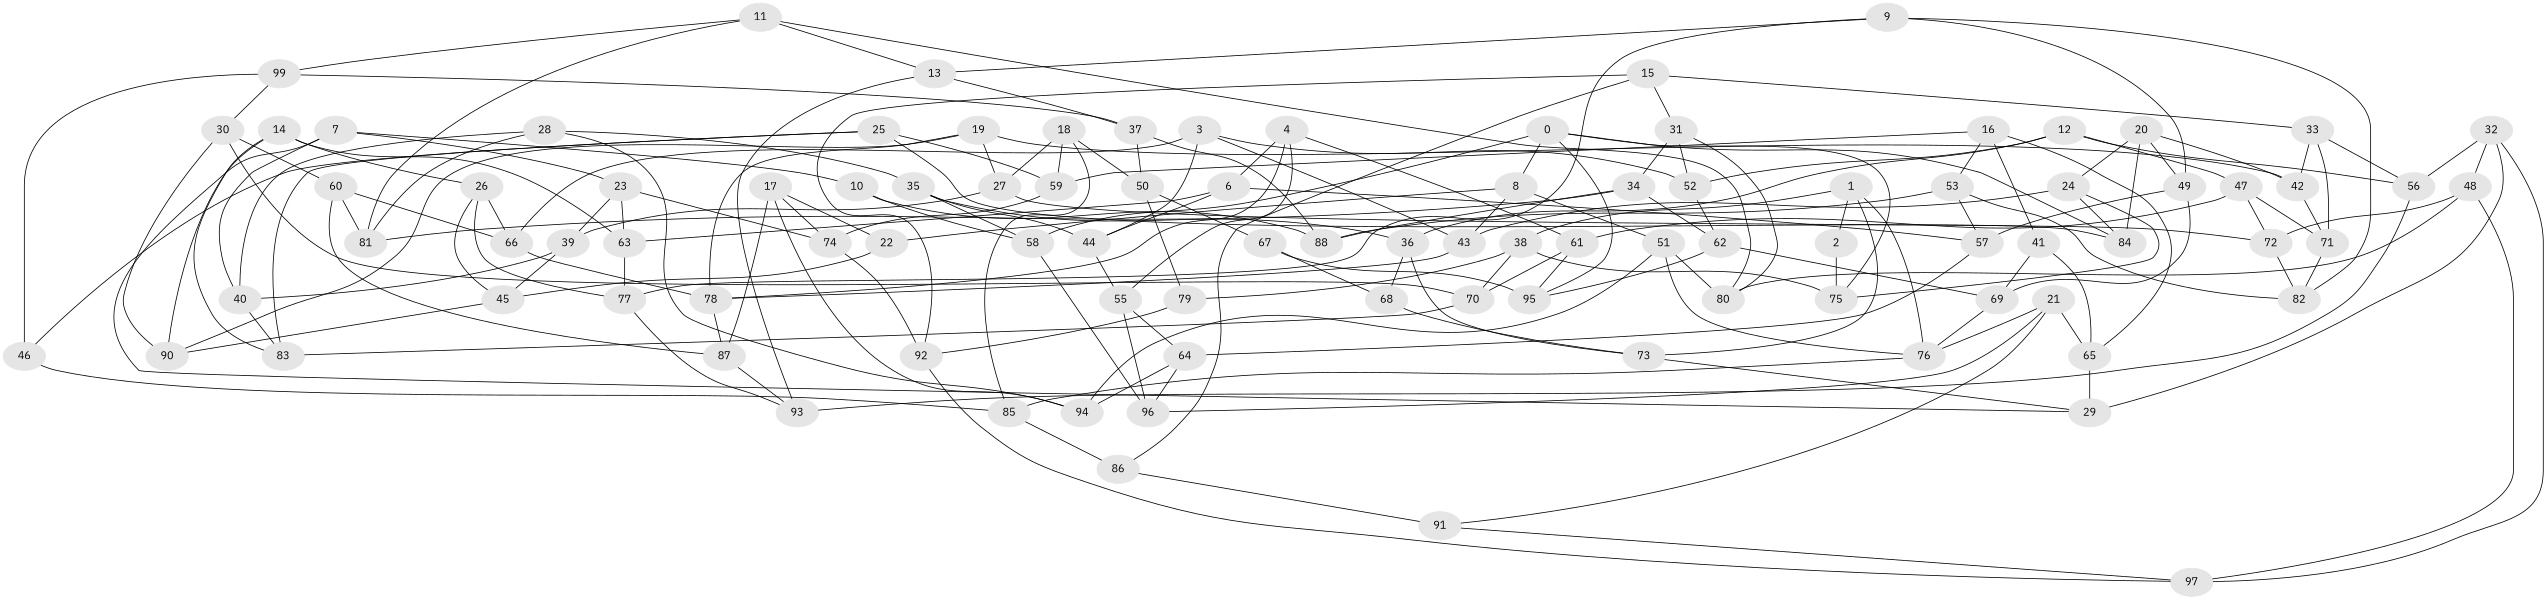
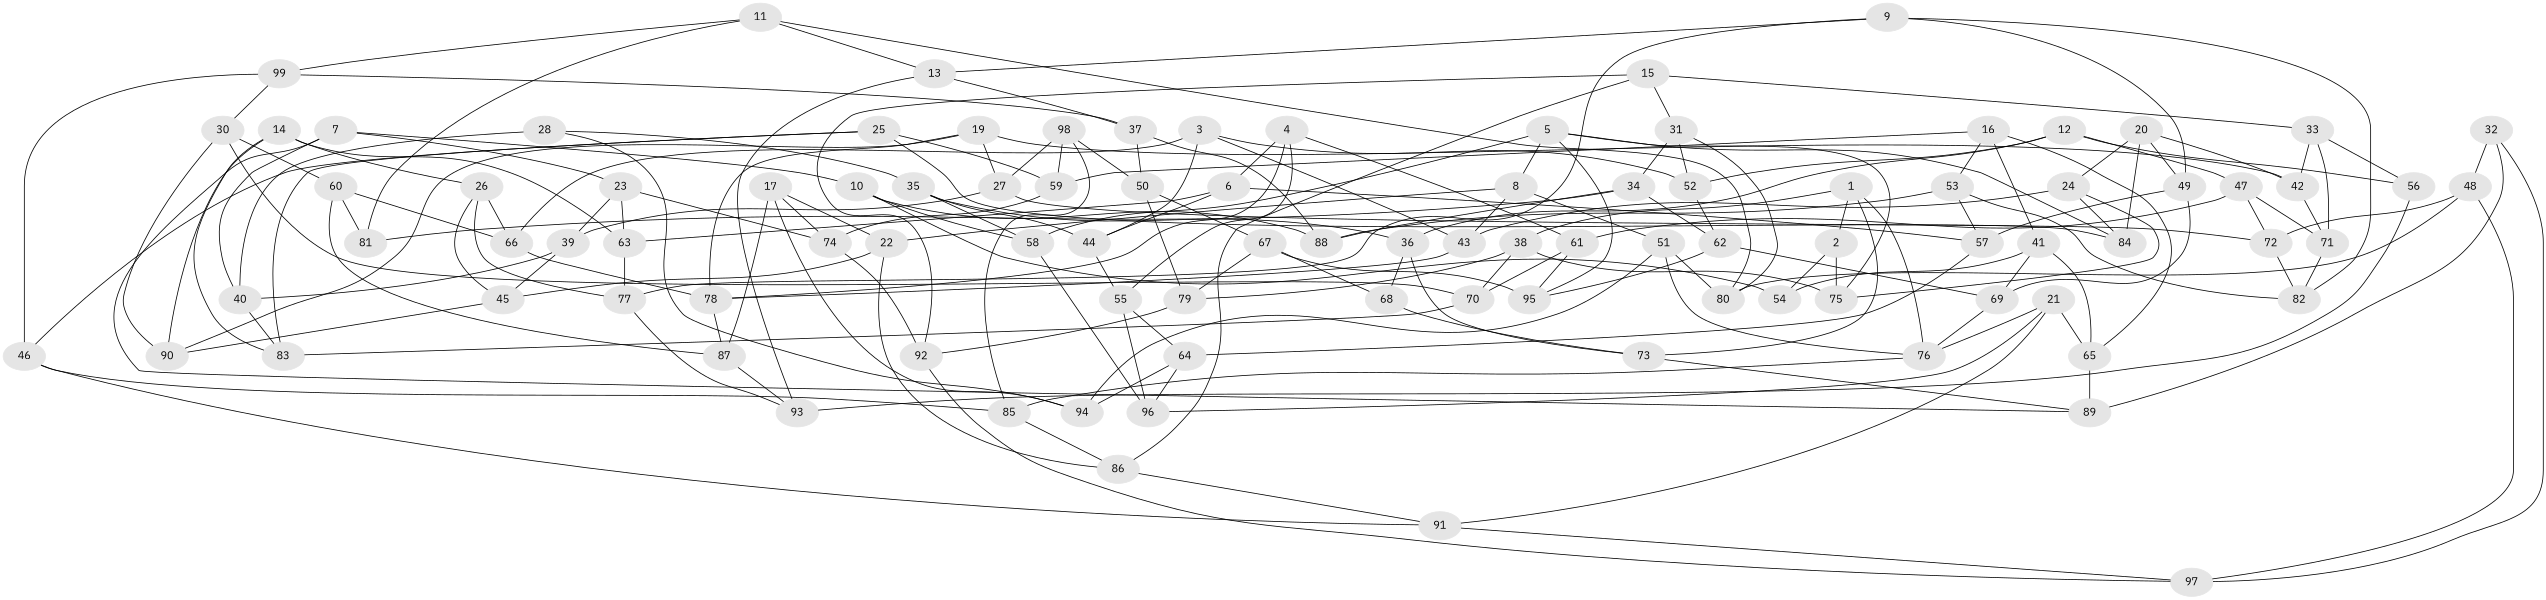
(1064, 130) -> (1064, 130)
(1547, 130) -> (1547, 130)
(2453, 159) -> none
(438, 166) -> none
none -> (1231, 267)
none -> (1780, 300)
none -> (933, 413)
(2090, 413) -> (2090, 413)
none -> (725, 483)
